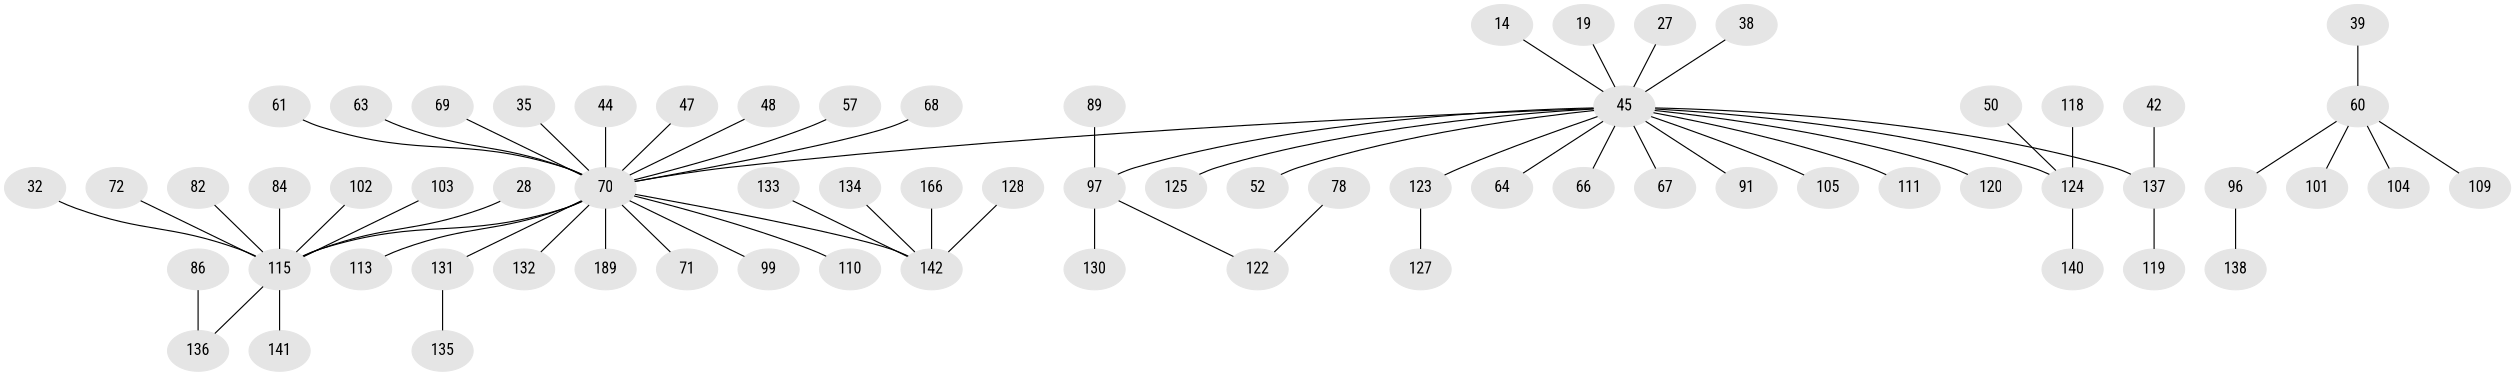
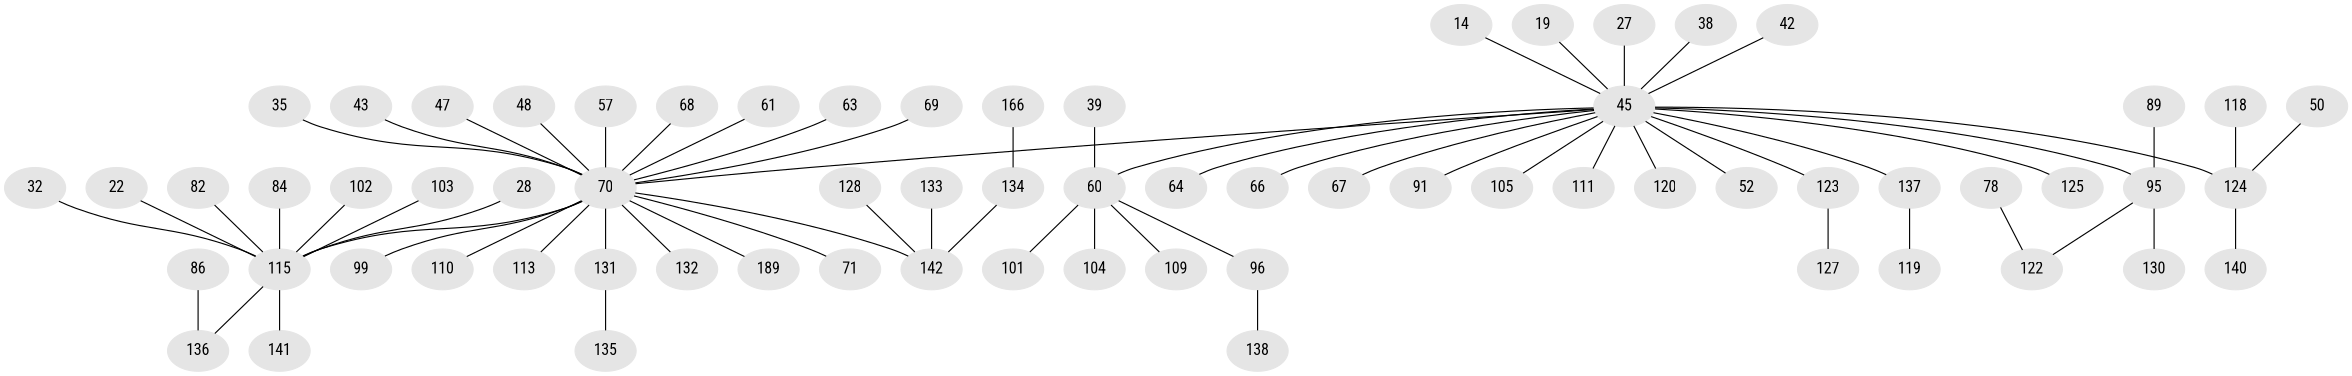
(606, 106) -> (361, 106)
none -> (1246, 142)
(2154, 147) -> (1706, 66)
(117, 188) -> (117, 188)
(1095, 188) -> (2154, 188)
(932, 229) -> (1013, 144)
